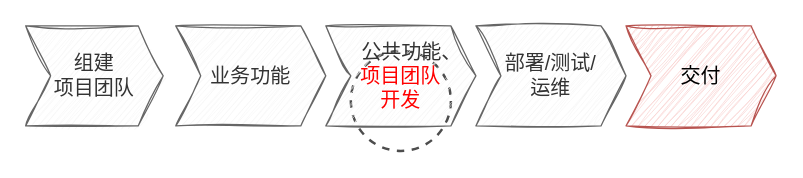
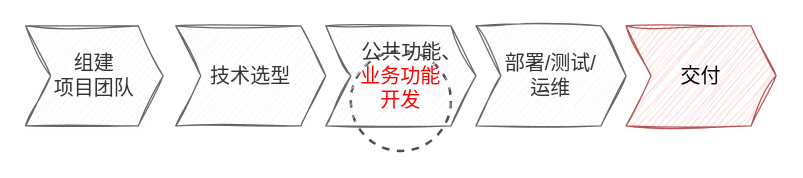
(251, 76) -> (251, 76)
(401, 76) -> (401, 76)
